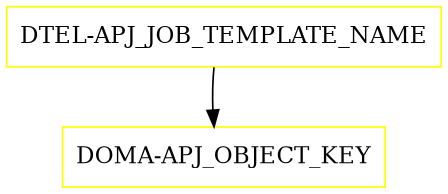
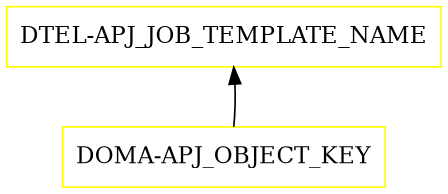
(213, 89) -> (235, 105)
